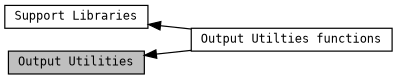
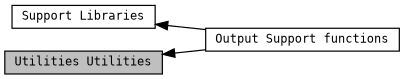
(292, 40) -> (302, 40)
(76, 63) -> (84, 63)
